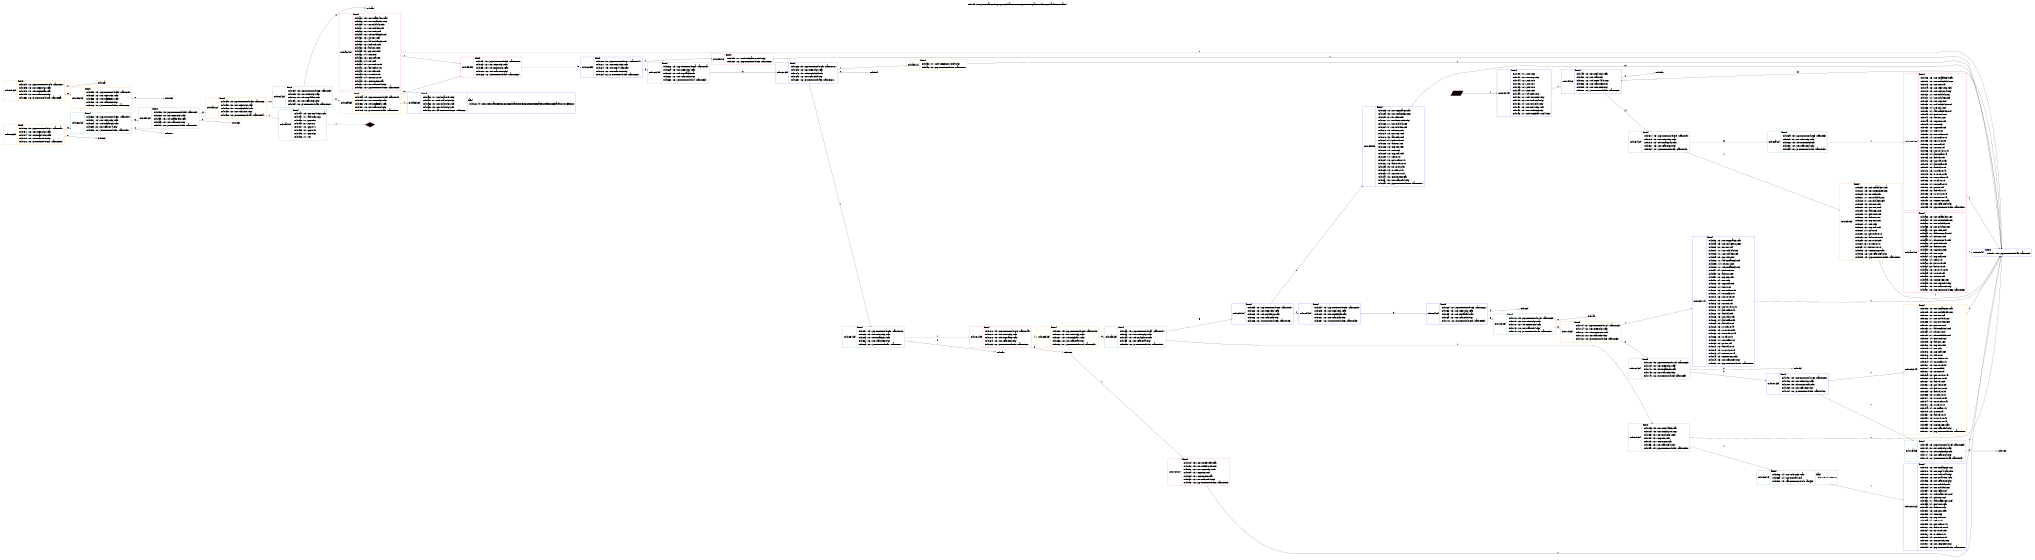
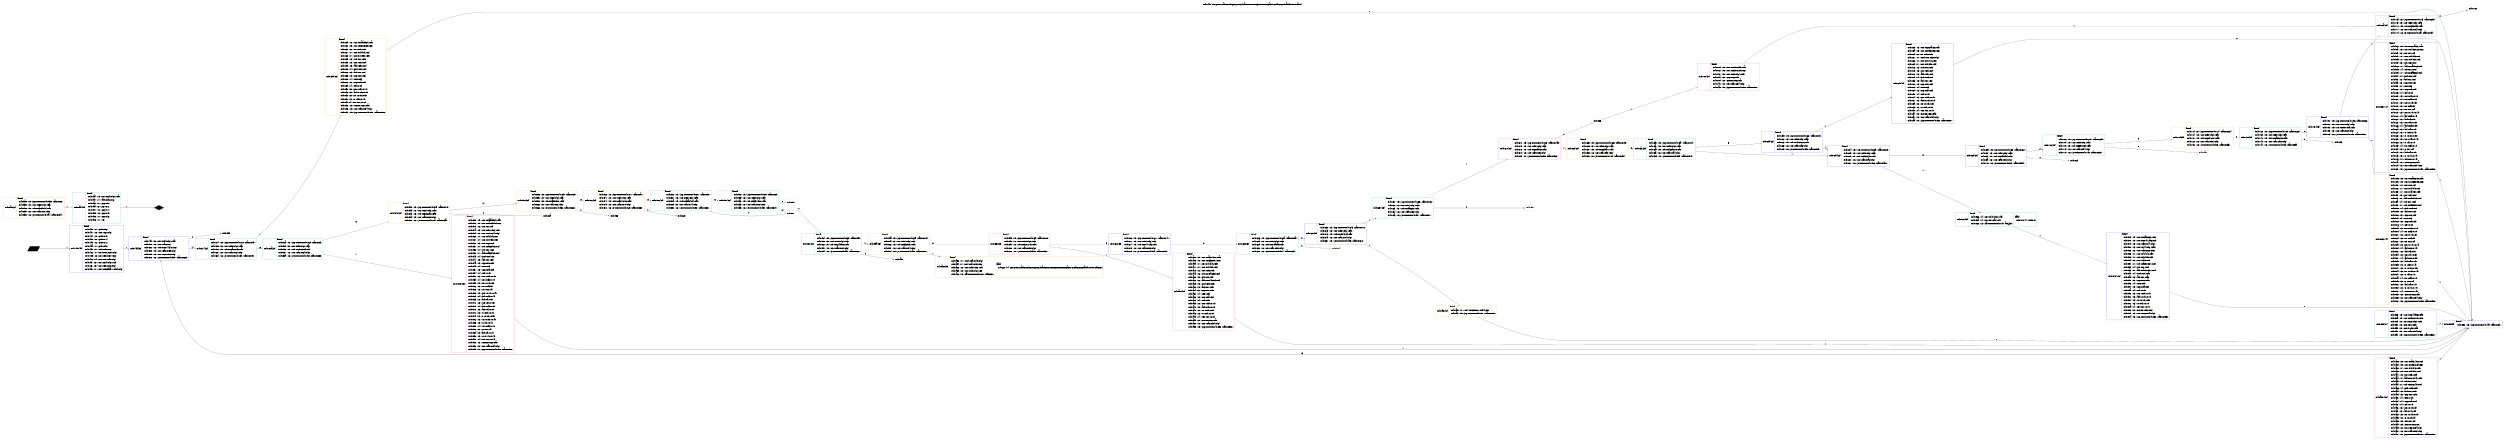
(742, 59) -> none
(430, 60) -> (1112, 258)
(853, 73) -> (1314, 248)
(269, 102) -> (807, 219)
(491, 103) -> (1020, 267)
(202, 113) -> (782, 211)
none -> (580, 201)
none -> (355, 231)
(1657, 317) -> none
(1490, 318) -> (2040, 149)
(1429, 345) -> (1761, 155)
(1731, 458) -> (1930, 189)
(1722, 554) -> (2054, 27)
